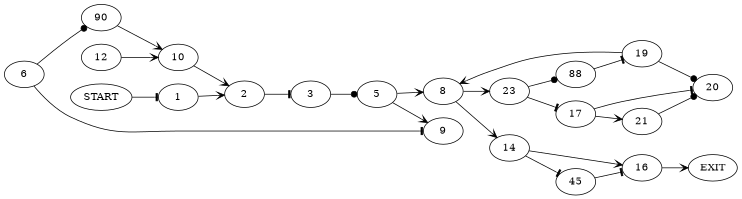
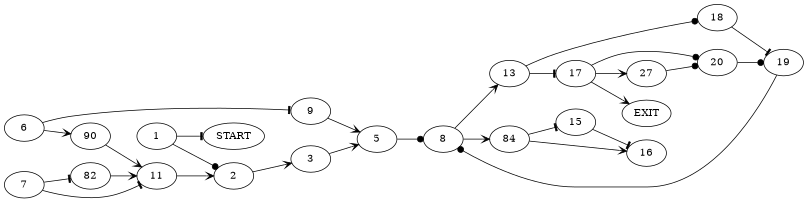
(59, 47) -> (54, 132)
(543, 56) -> (641, 187)
(101, 57) -> (91, 176)
(178, 57) -> (157, 176)
(675, 69) -> (748, 63)
(576, 74) -> (717, 18)
(510, 91) -> (510, 74)
(407, 93) -> (407, 139)
(276, 94) -> (269, 168)
(341, 94) -> (340, 150)
(208, 96) -> (193, 155)
(143, 97) -> (188, 136)
(641, 98) -> (641, 52)
(407, 111) -> (341, 124)
(642, 121) -> (647, 74)
(510, 148) -> (510, 139)
(671, 168) -> (607, 91)
(576, 182) -> (576, 122)
none -> (24, 185)
